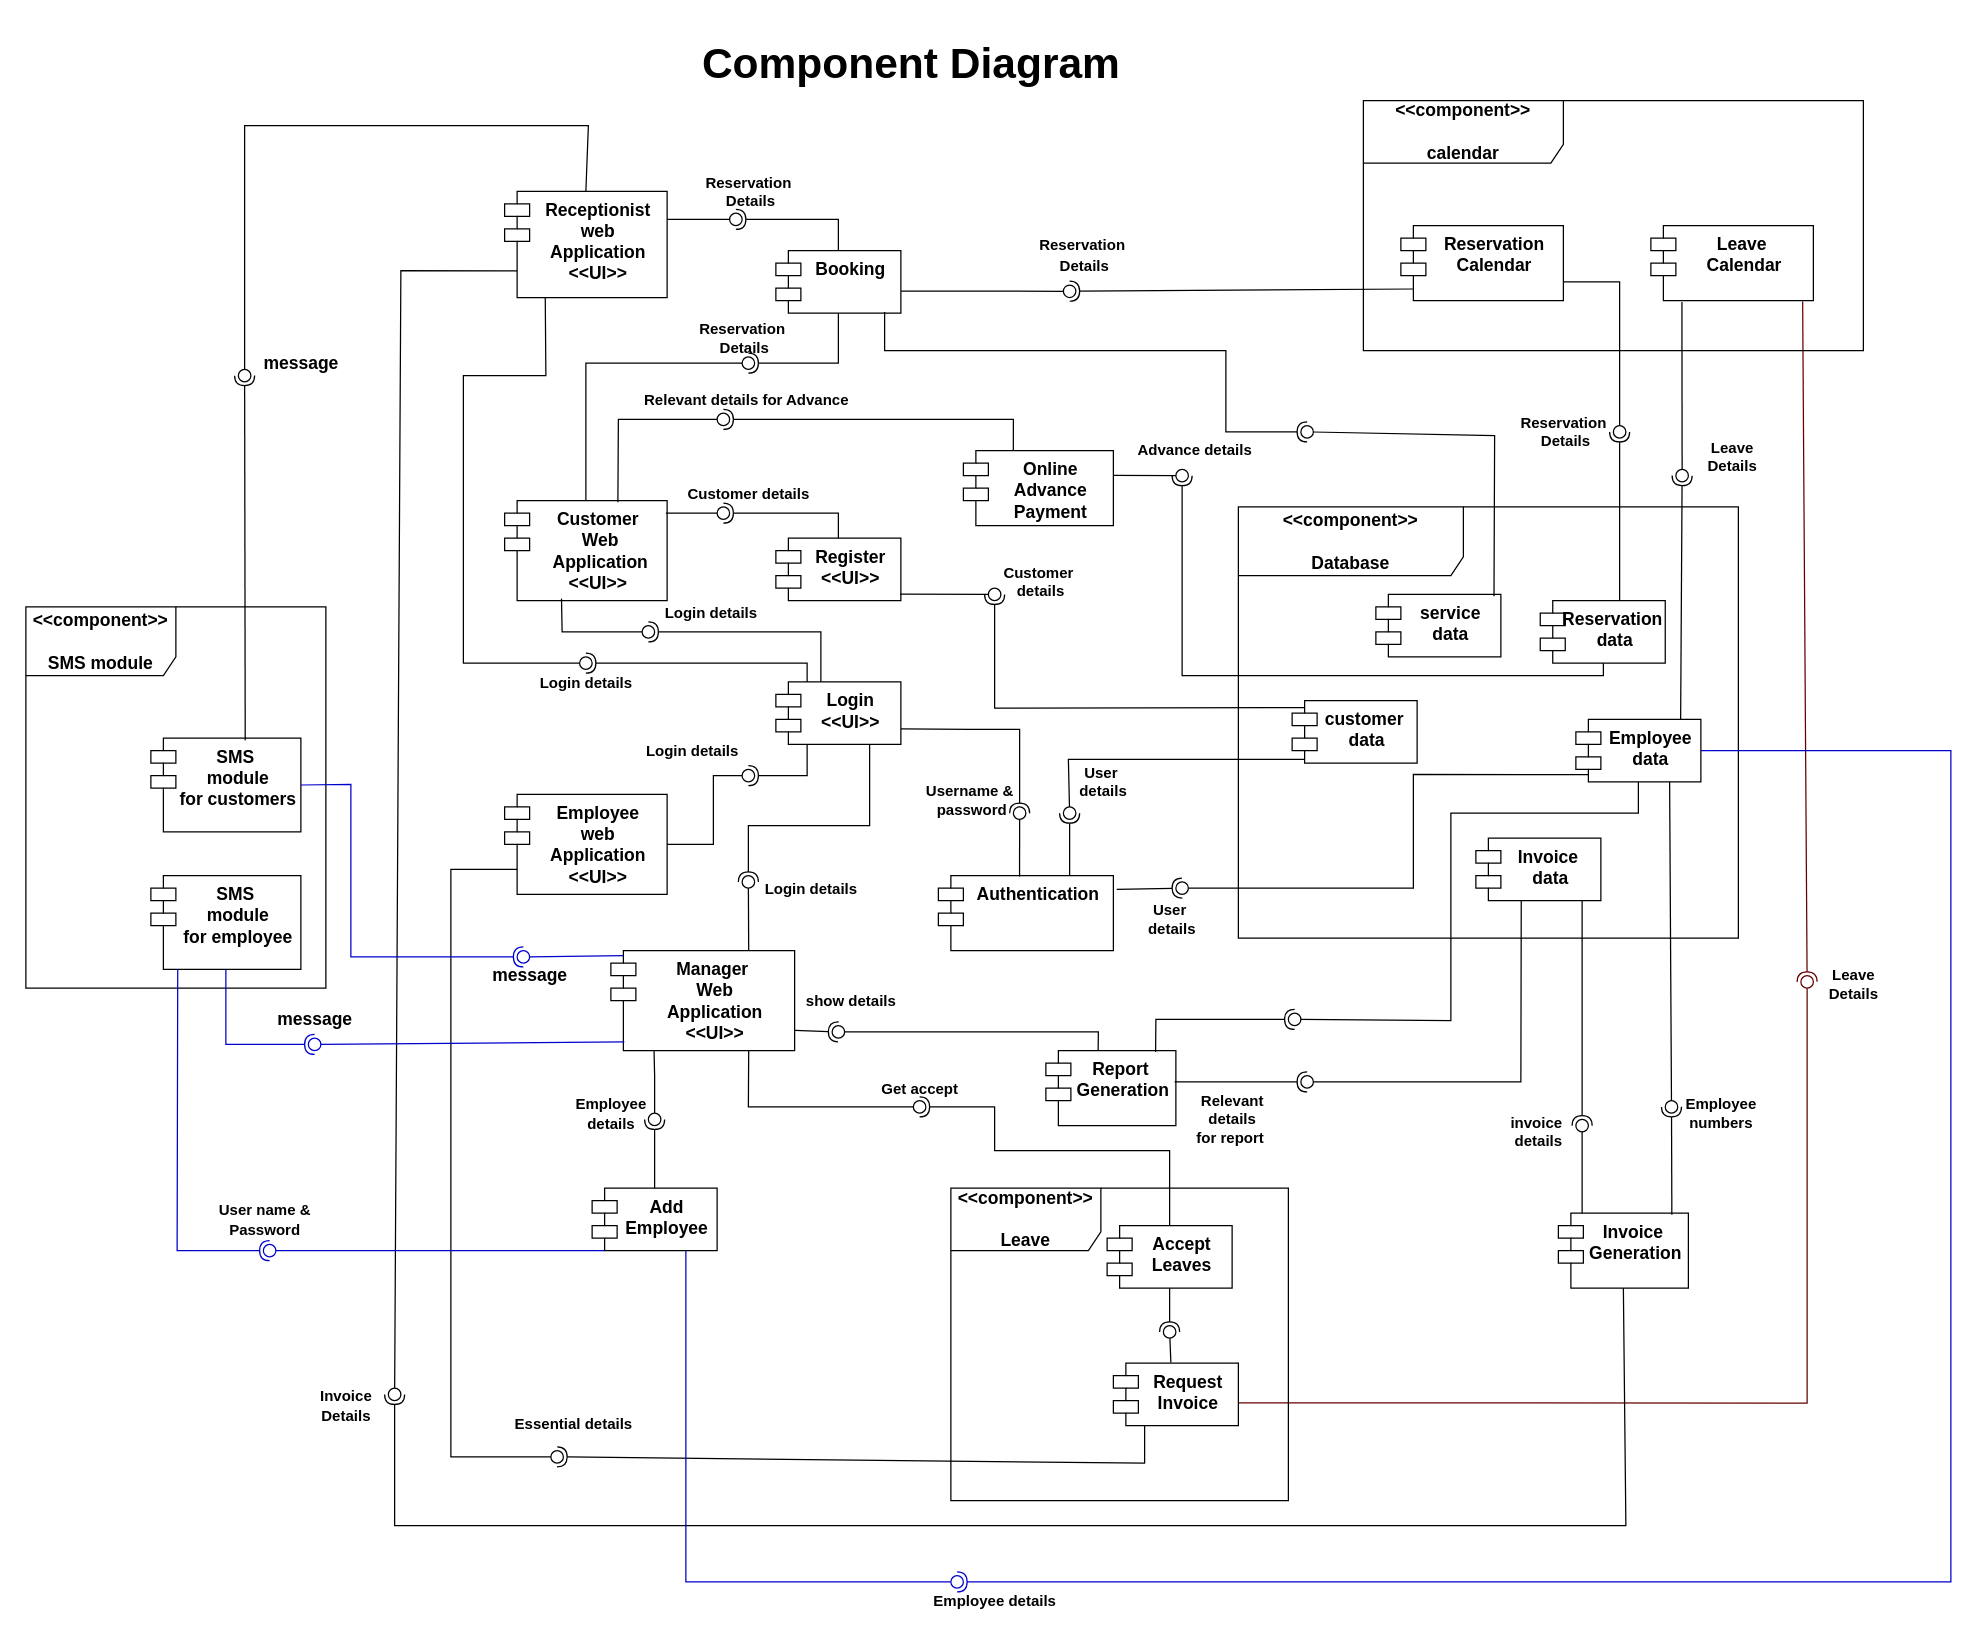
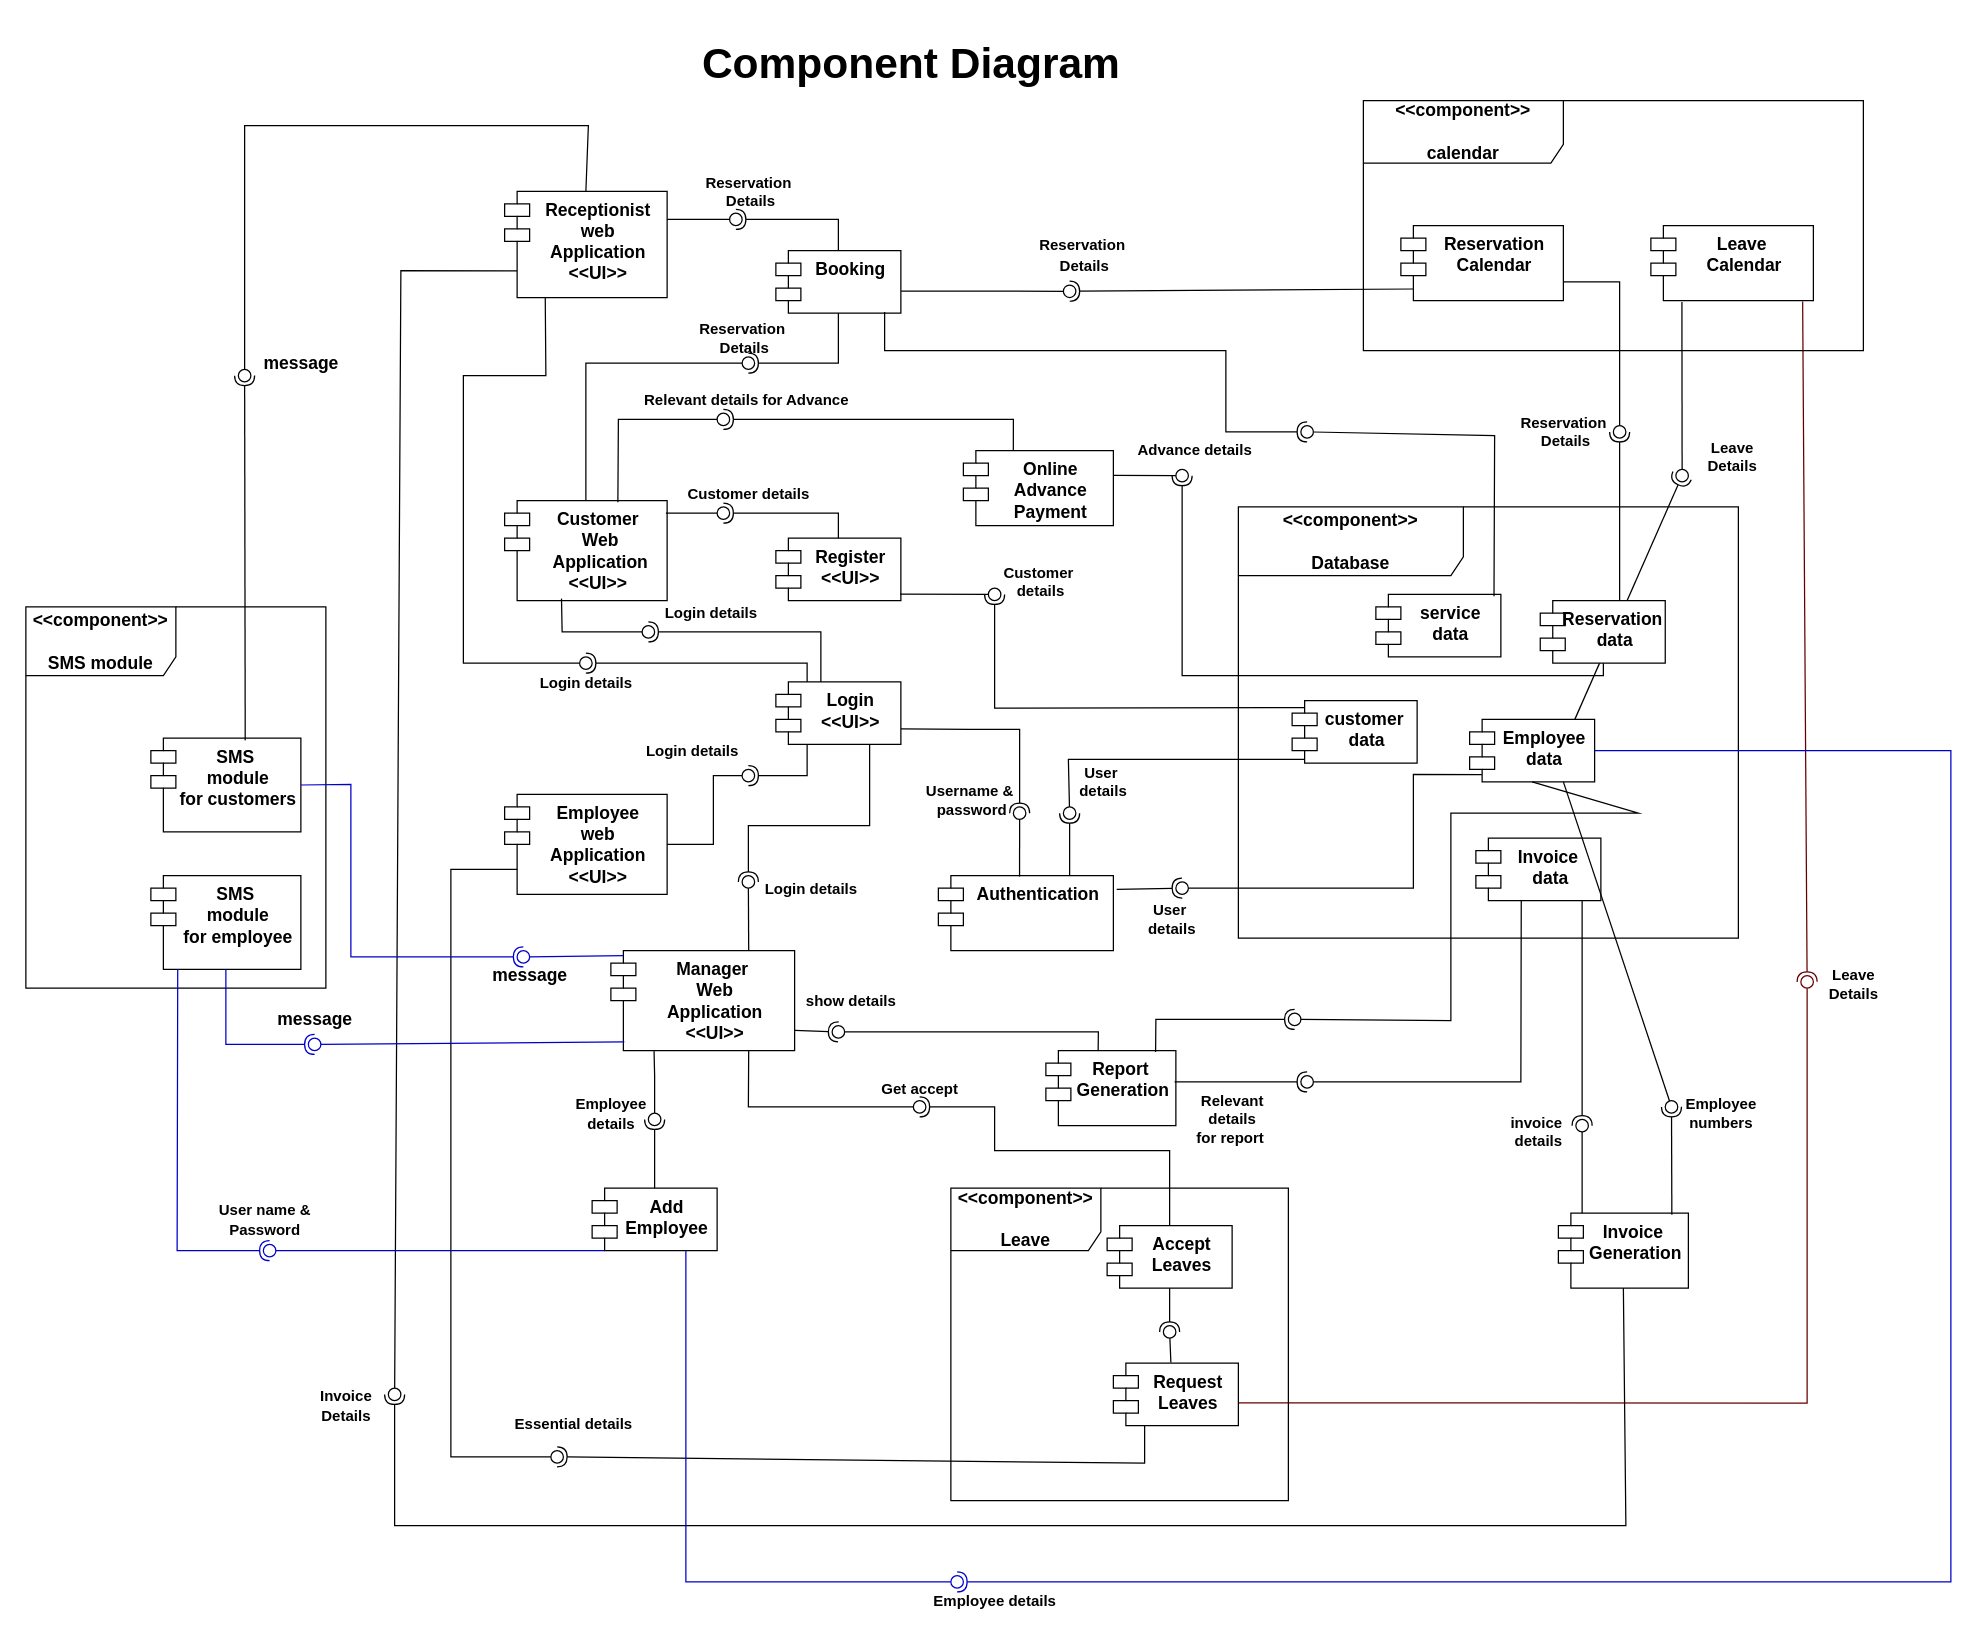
(1638, 751) -> (1532, 751)
(1188, 1382) -> (1188, 1382)
